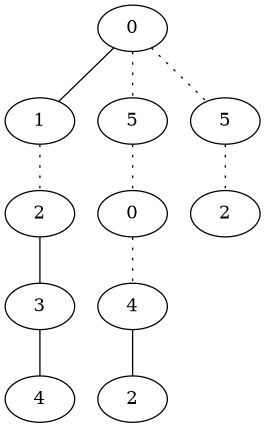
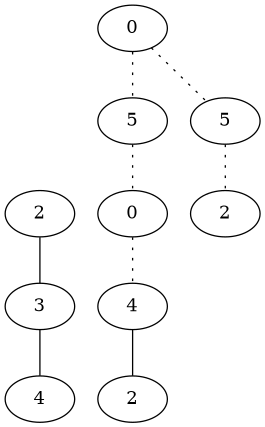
(40, 121) -> none
